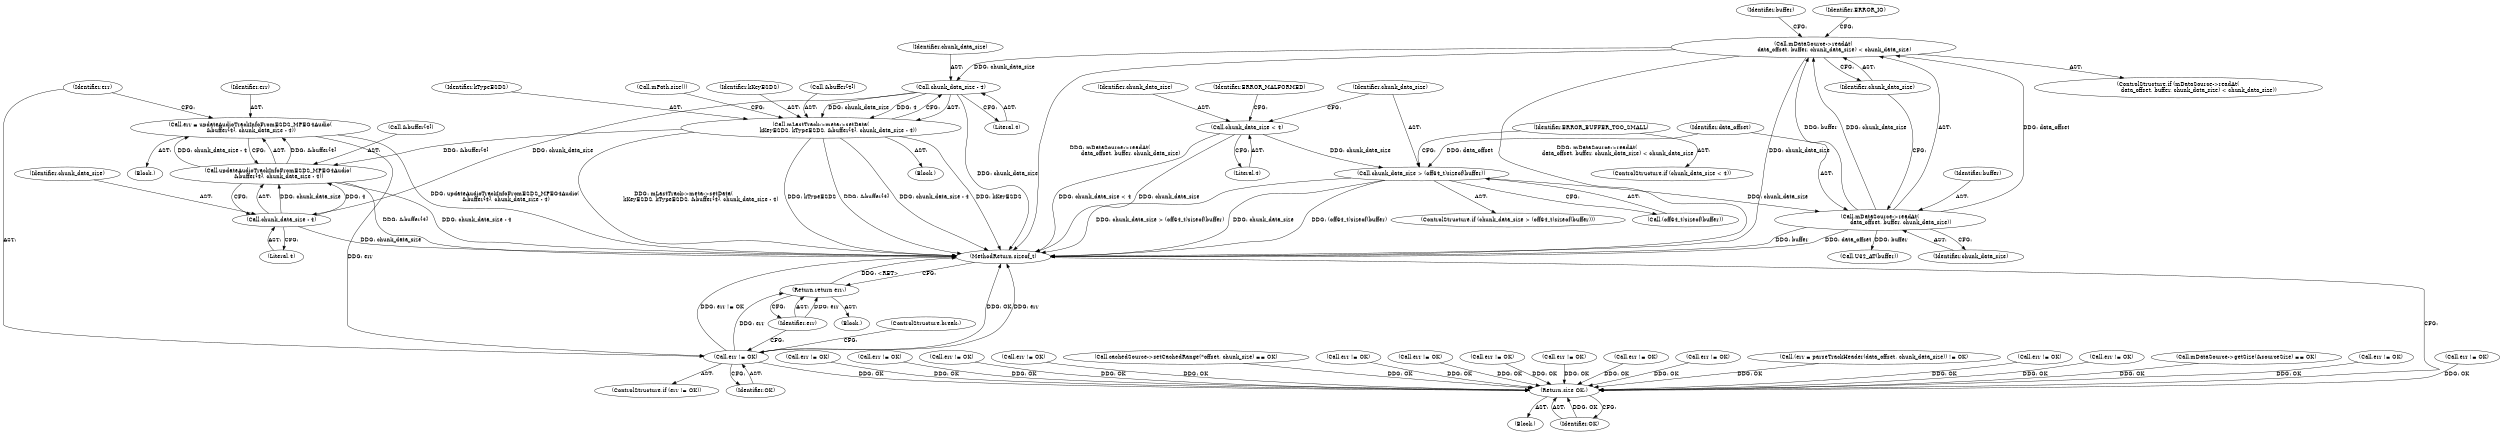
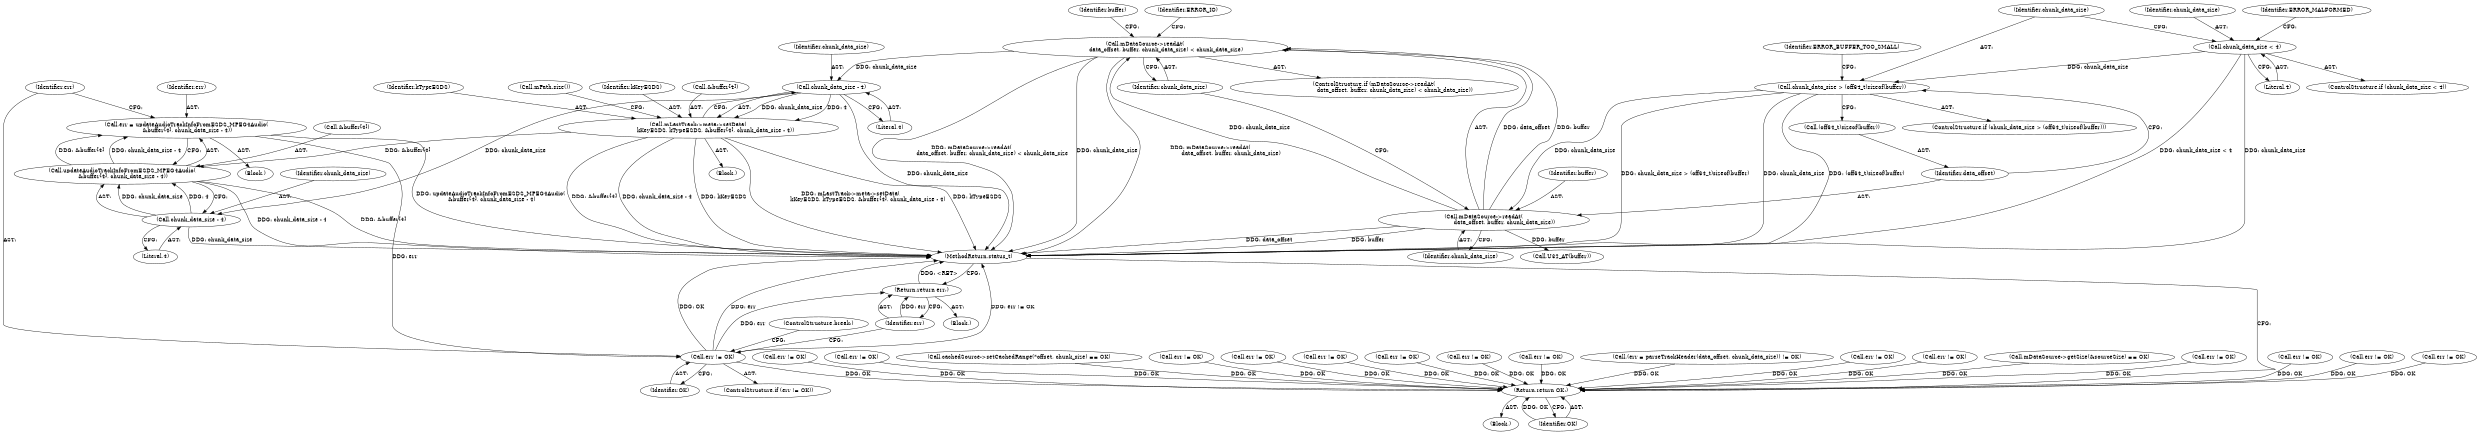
(1682, 140) -> (2314, 67)
(1470, 151) -> (2156, 128)
(1579, 191) -> (1902, 150)
(1003, 257) -> (979, 257)
(1564, 391) -> (1541, 391)
